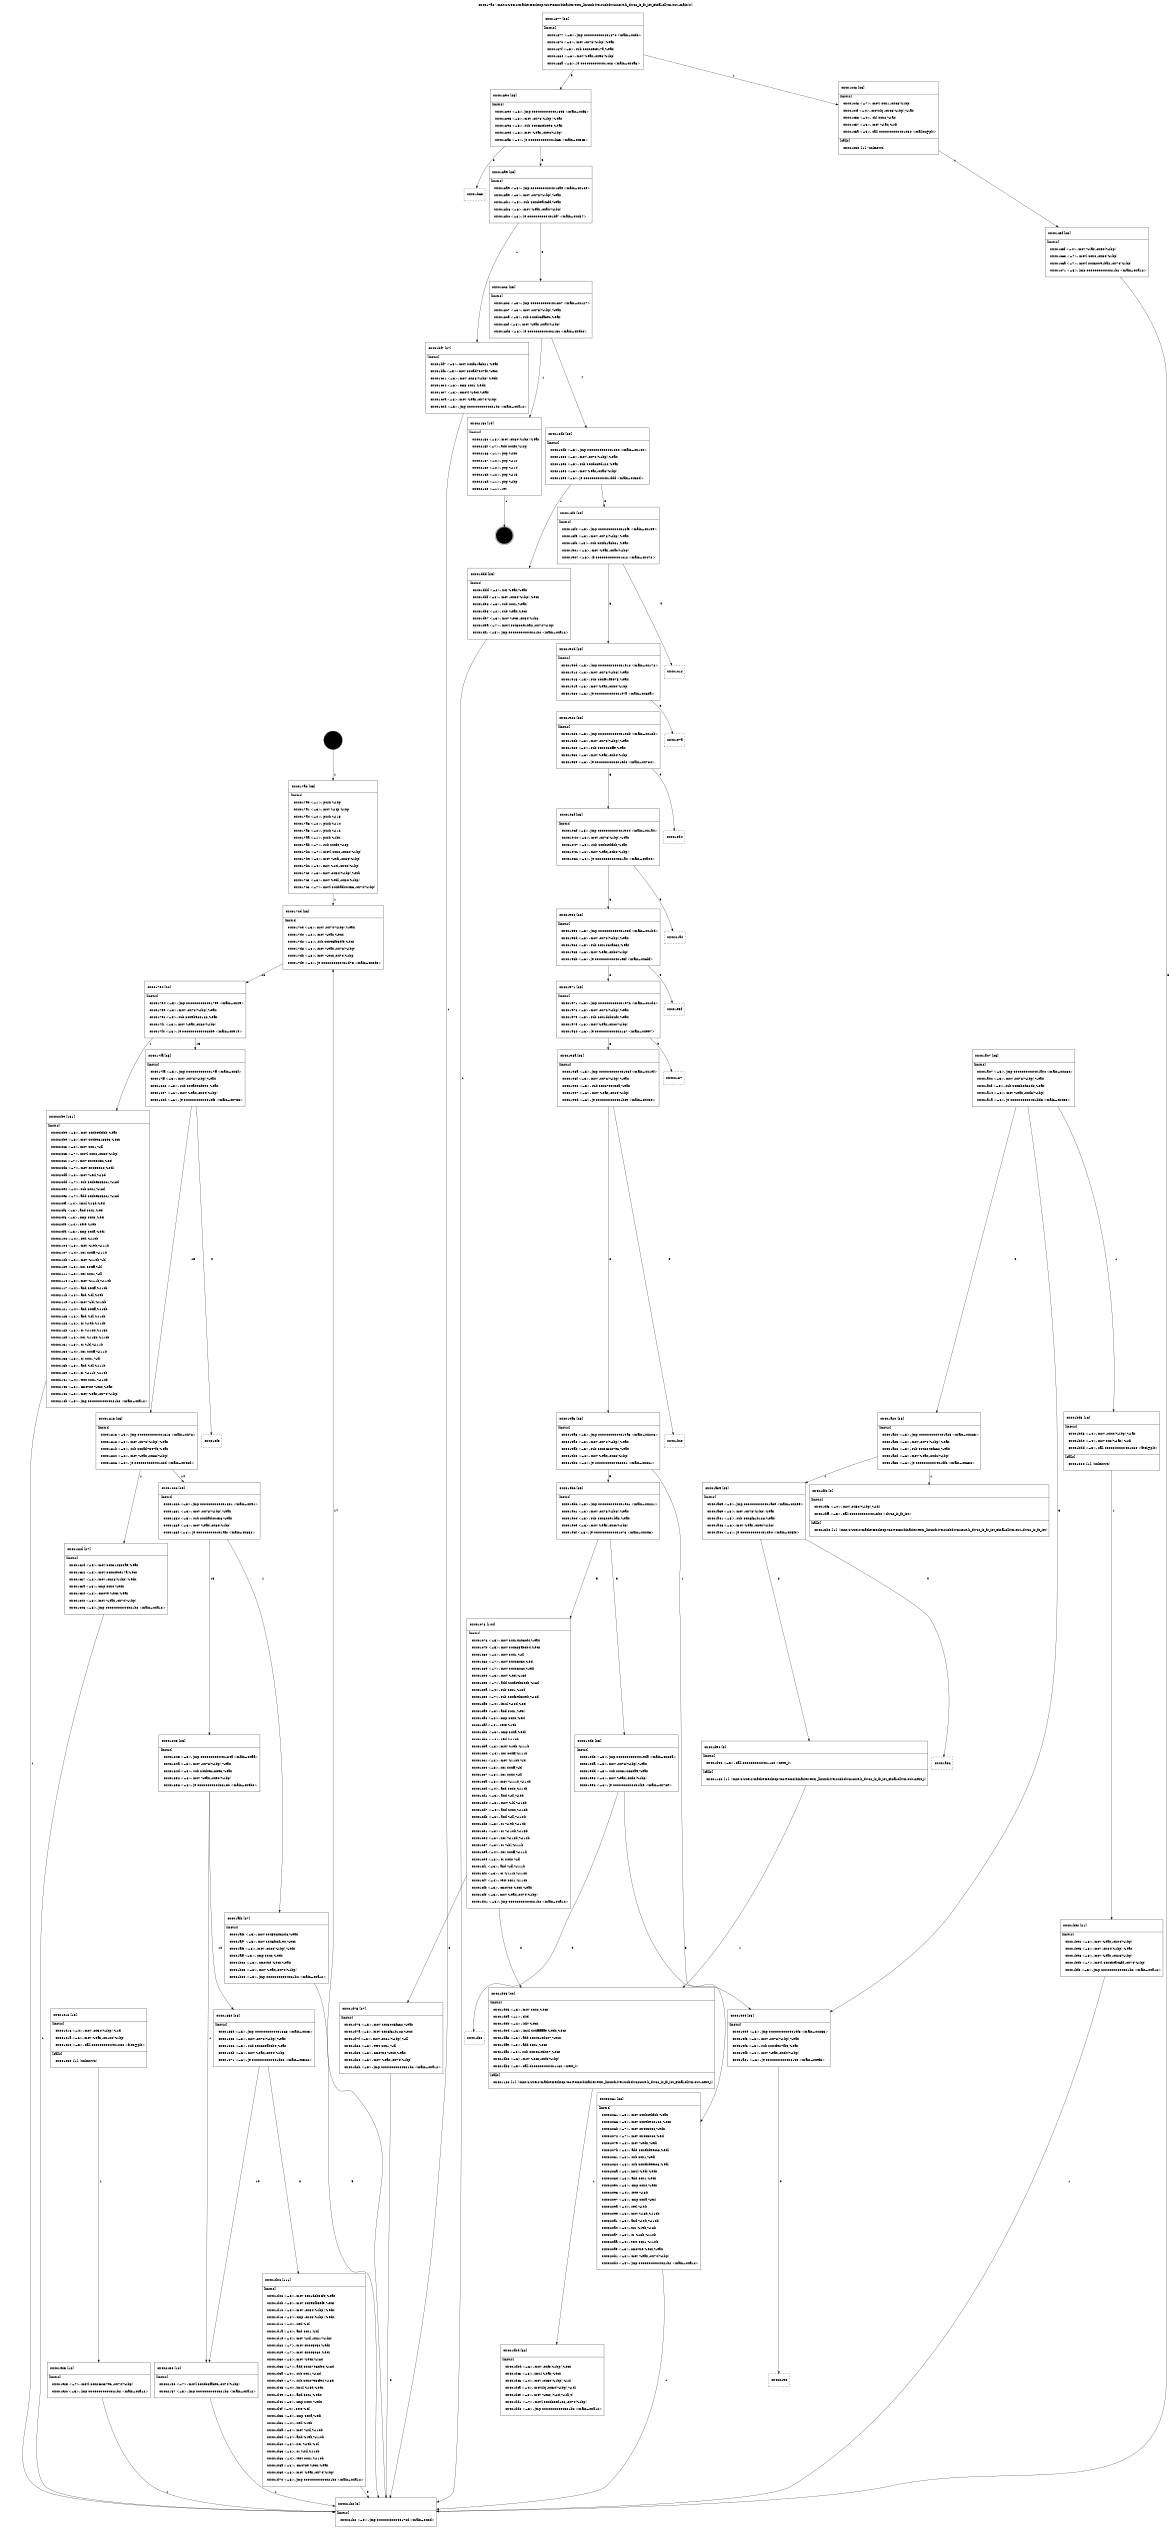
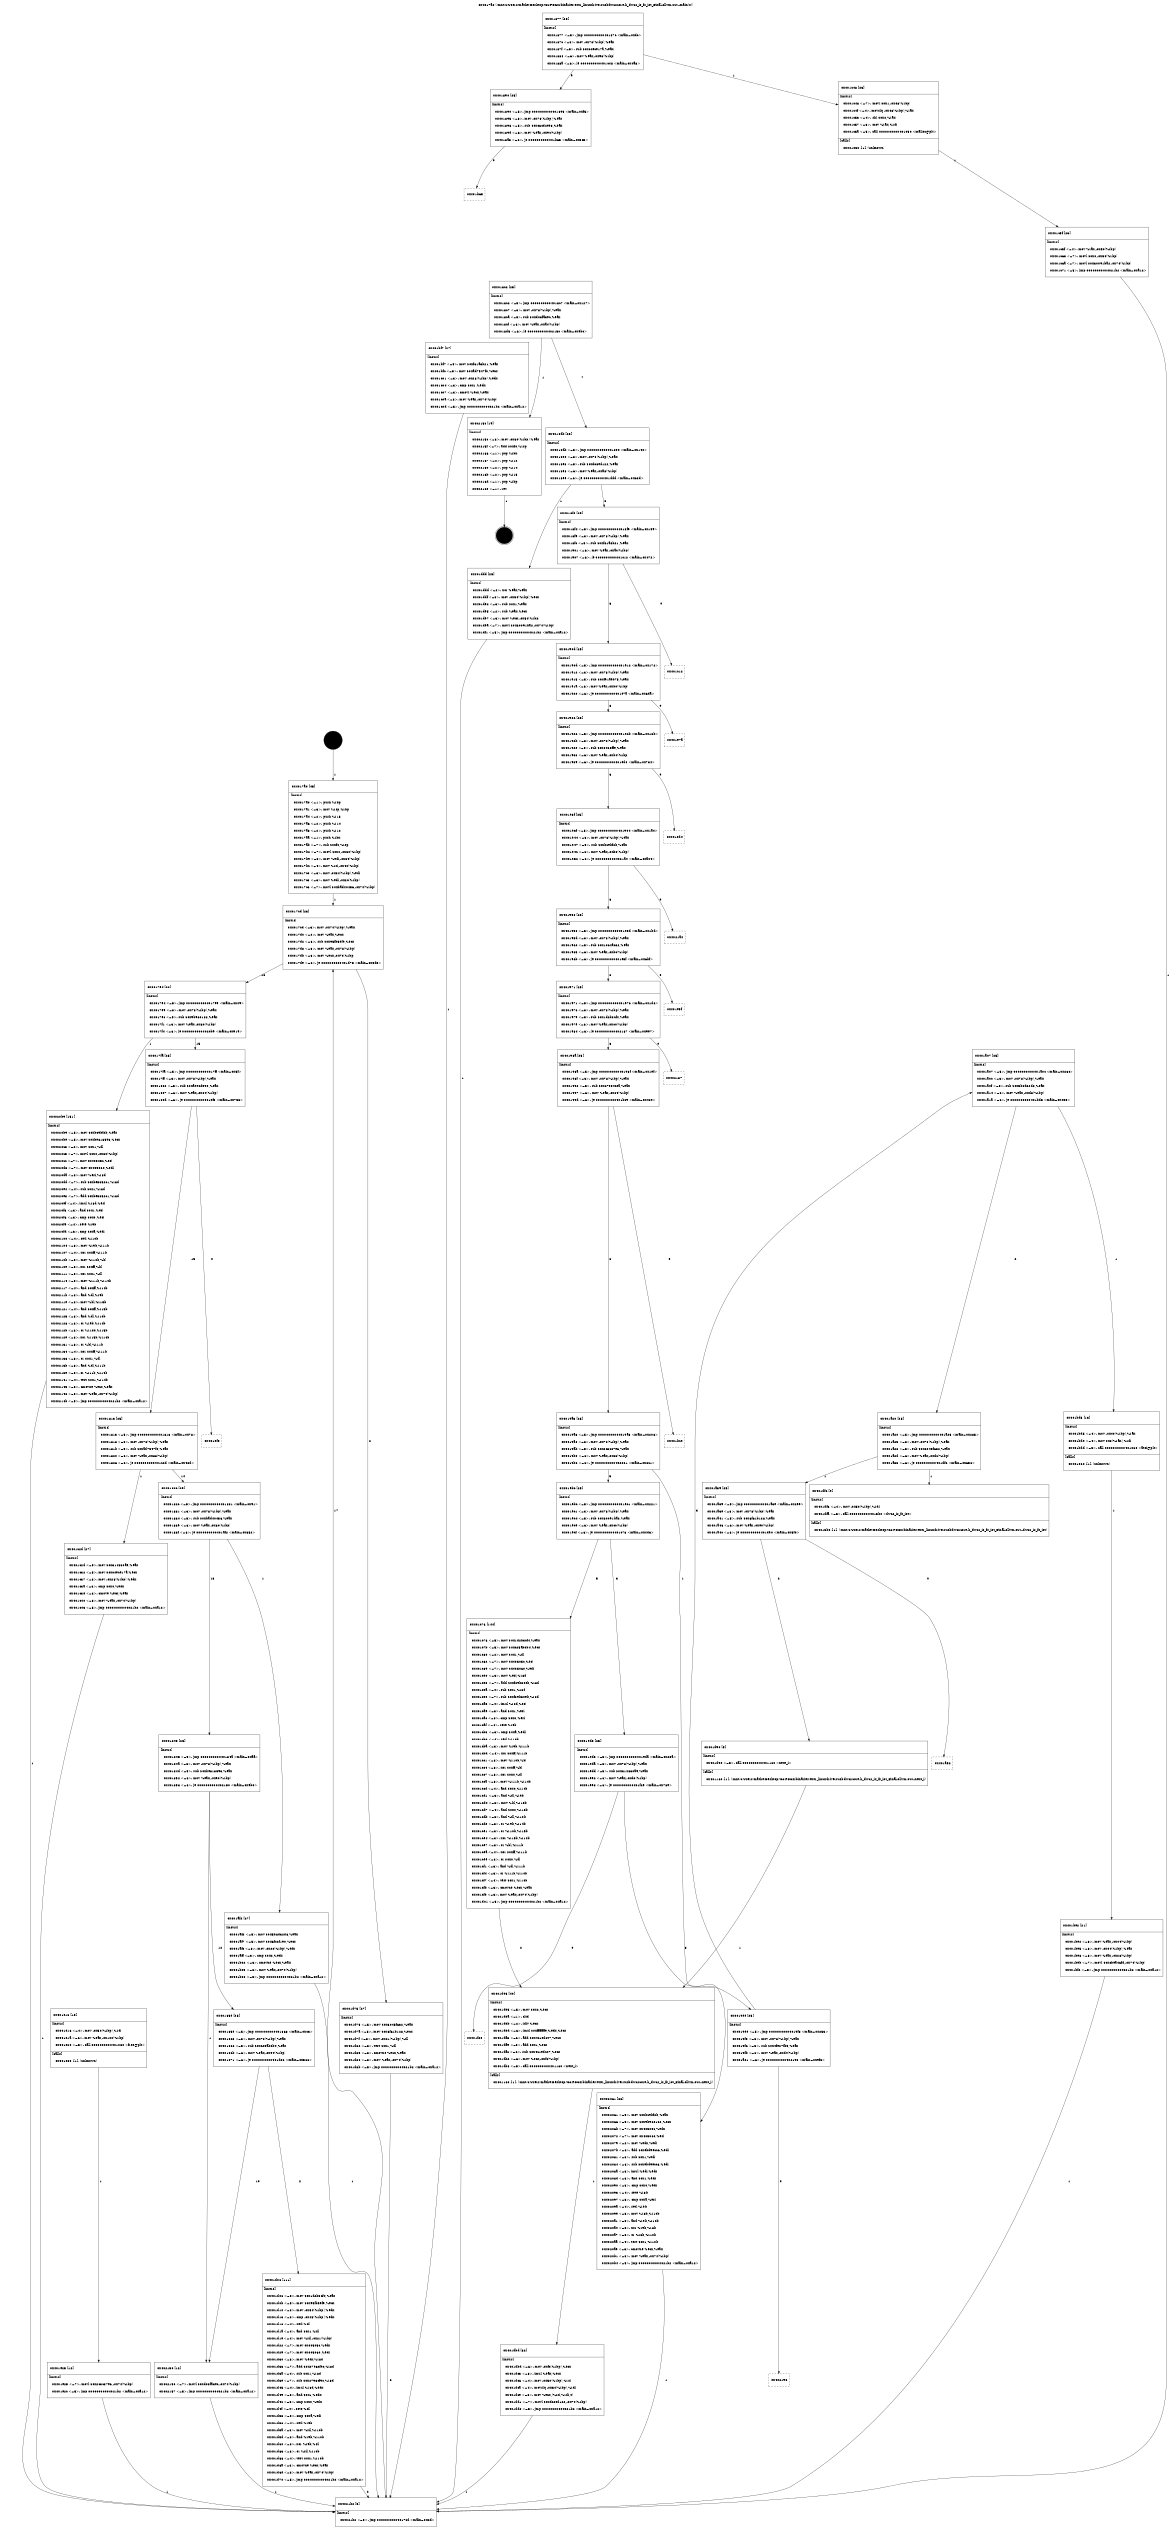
(541, 195) -> none
none -> (608, 705)
(1168, 975) -> (1168, 975)
(1057, 1599) -> (695, 1499)
(438, 1938) -> (368, 1484)
(352, 2181) -> (352, 2181)
none -> (493, 2468)
